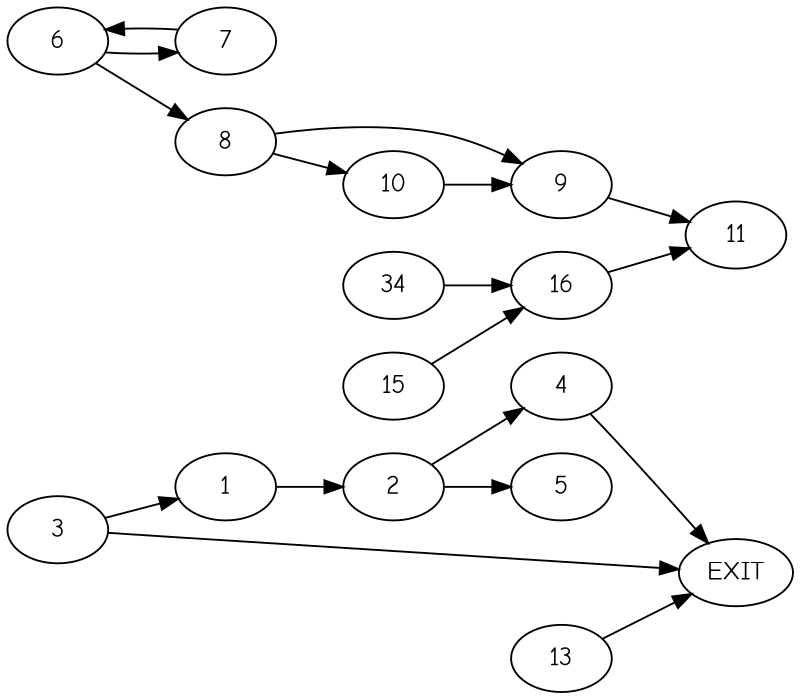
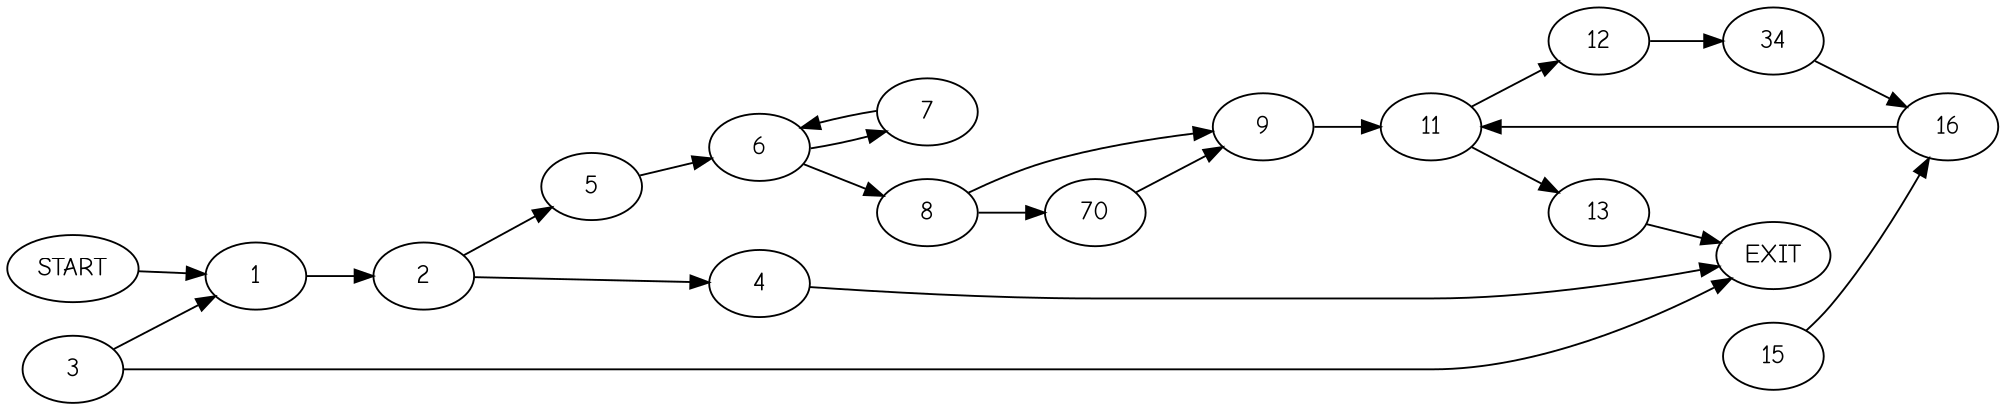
none -> (1599, 41)
none -> (1507, 165)
none -> (667, 169)
(394, 185) -> (1095, 213)
none -> (73, 269)
